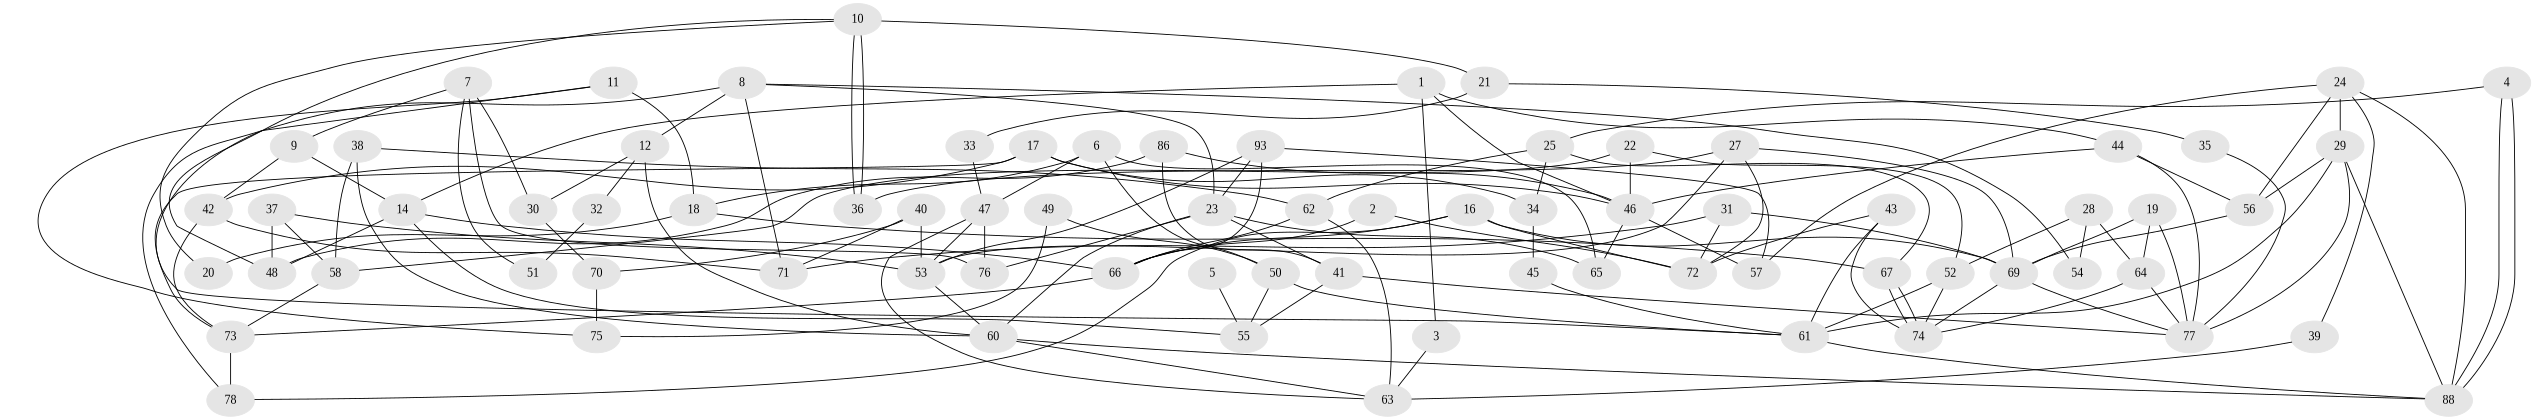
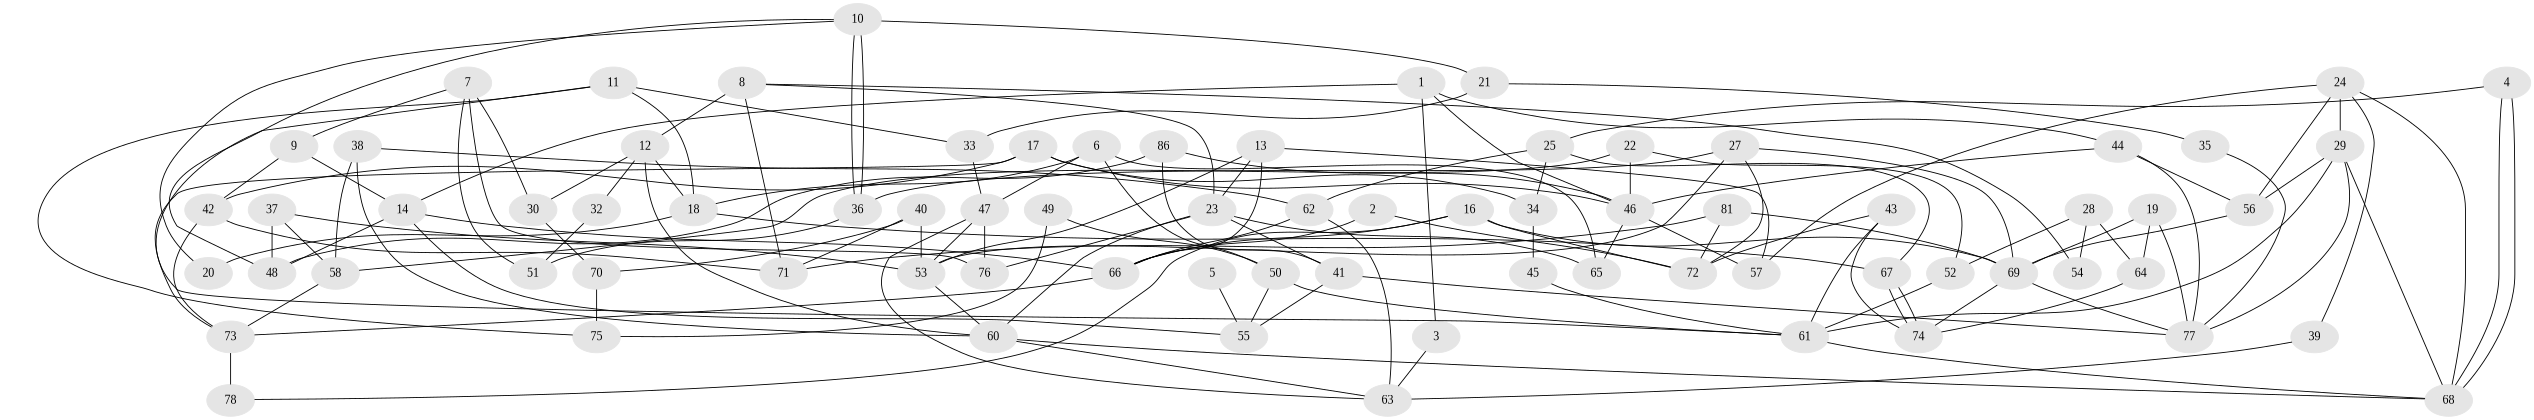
none -> (799, 116)
(221, 143) -> none
(1261, 146) -> (1261, 146)
none -> (669, 177)
(1727, 210) -> (1727, 210)
none -> (768, 236)
(1935, 305) -> none
(2165, 305) -> none
(2449, 400) -> (2449, 400)
